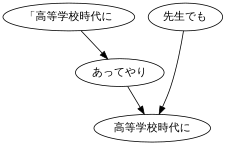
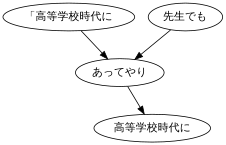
(176, 70) -> (156, 42)
